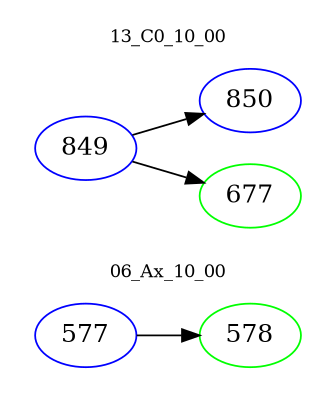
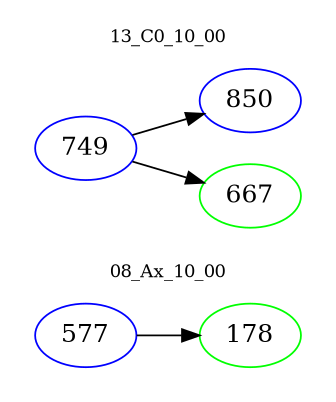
(86, 148) -> (86, 148)
(250, 196) -> (250, 196)
(168, 273) -> (168, 273)
(250, 335) -> (250, 335)
